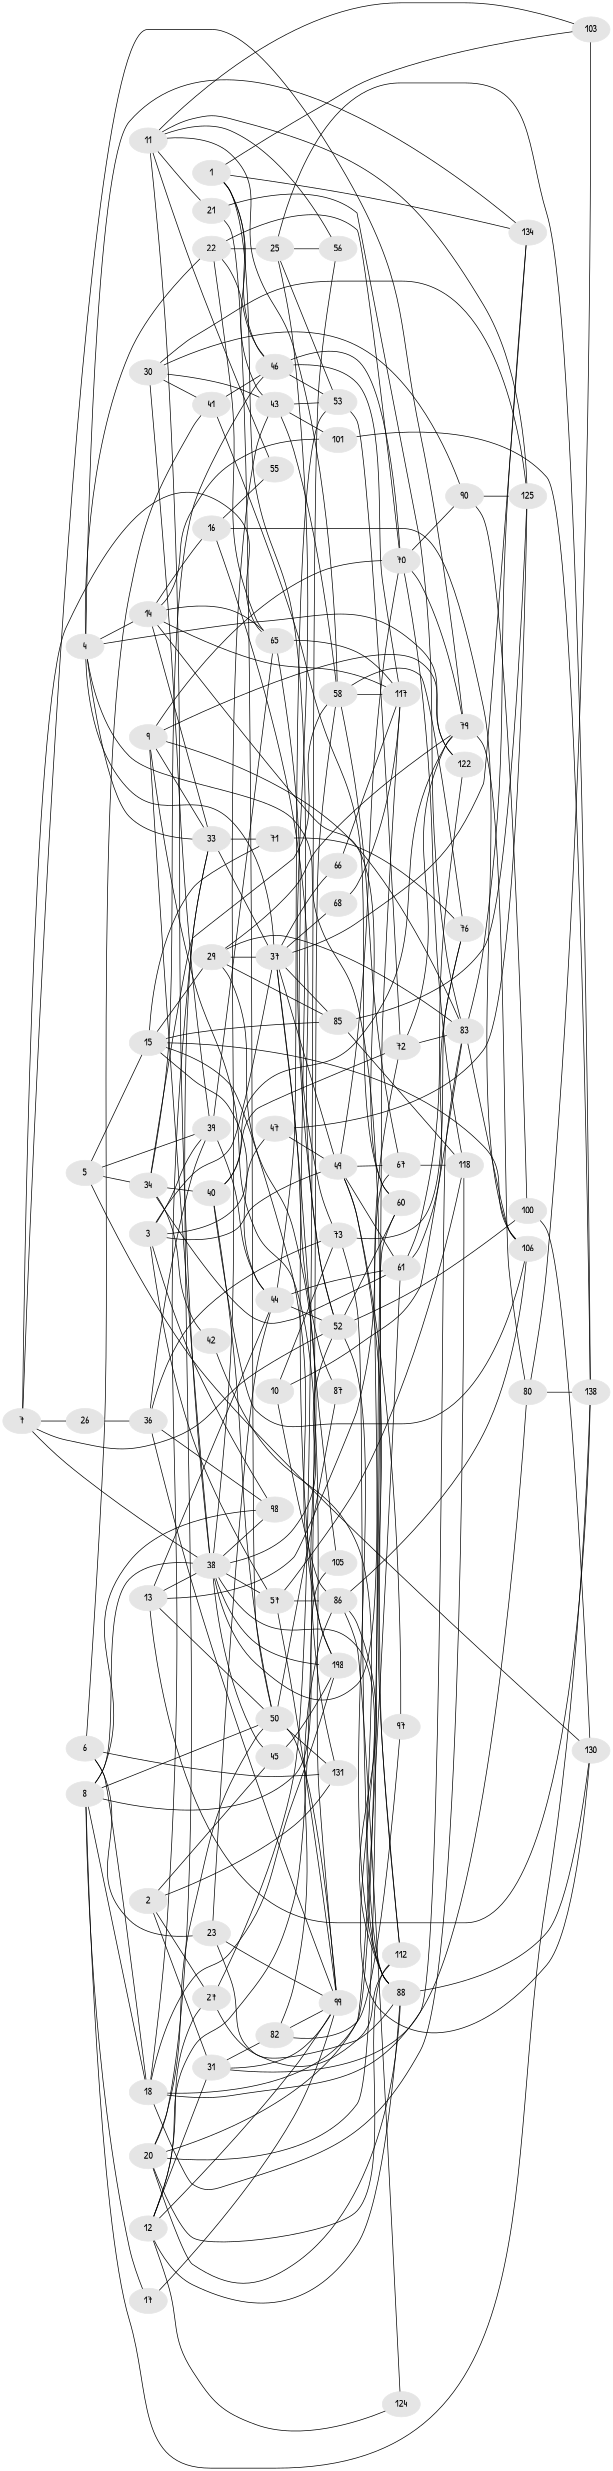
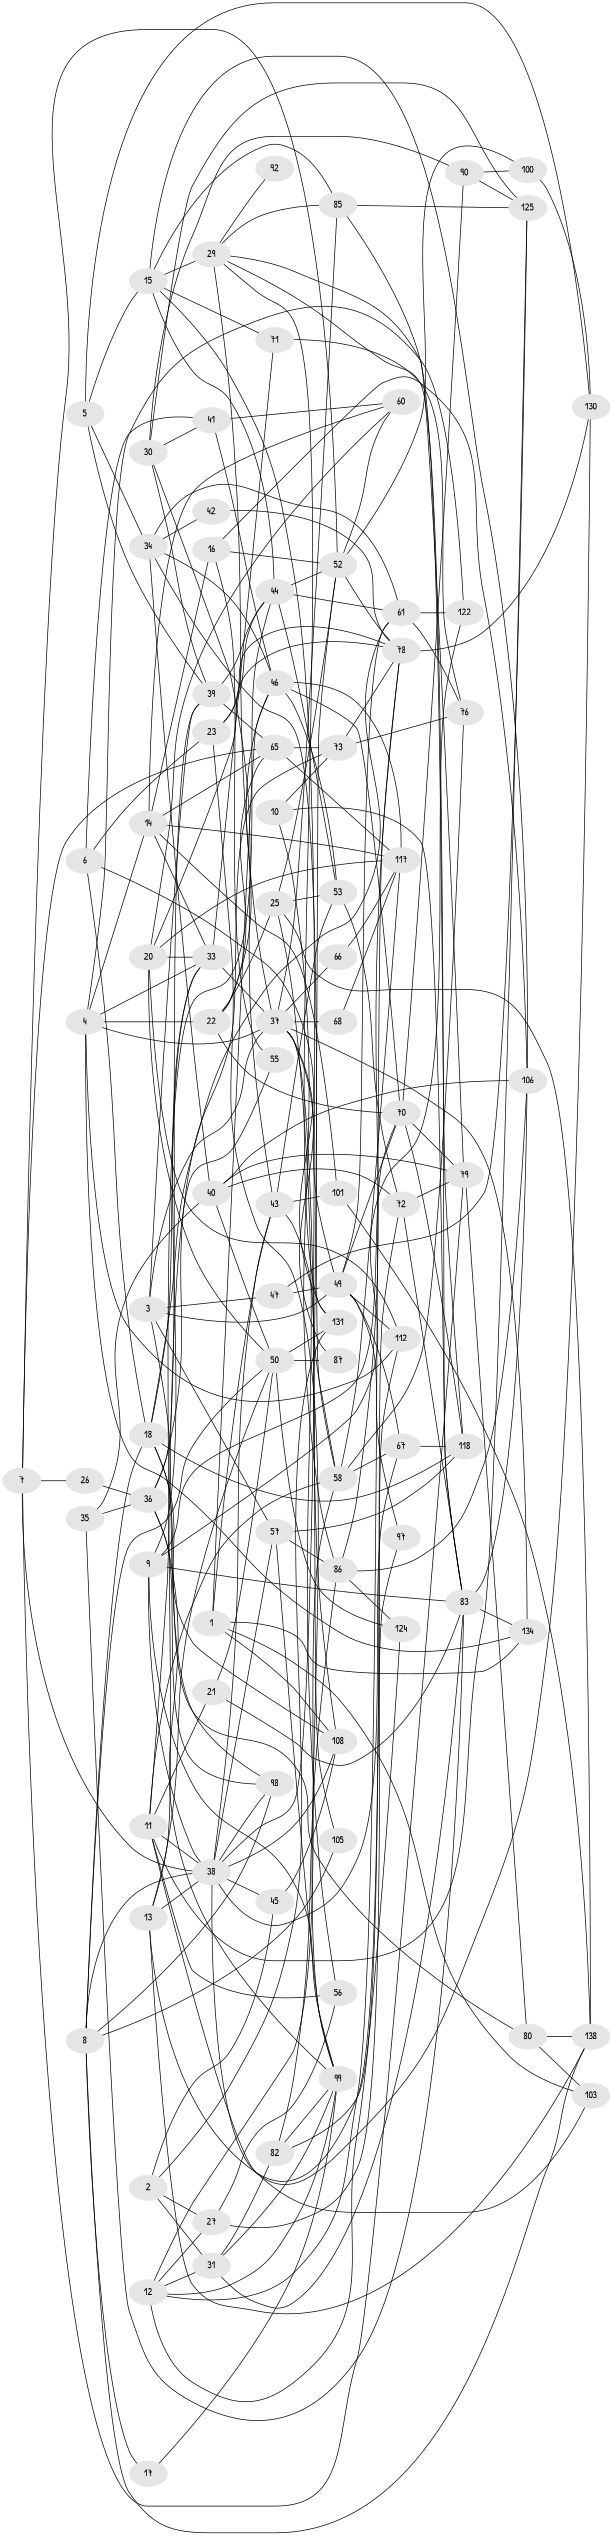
none -> (275, 169)
none -> (85, 1519)
(338, 1666) -> (338, 1741)
(321, 1857) -> (301, 1542)
(401, 1993) -> (401, 651)
